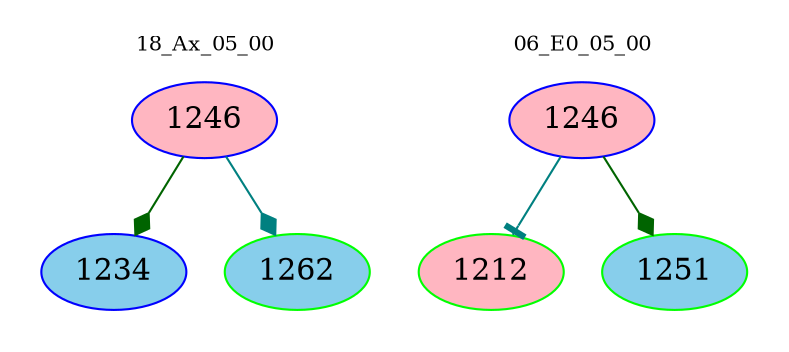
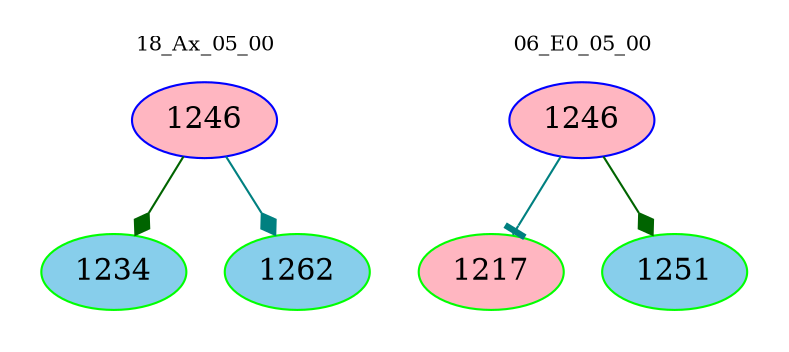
(114, 272) -> (114, 272)
(491, 272) -> (491, 272)
